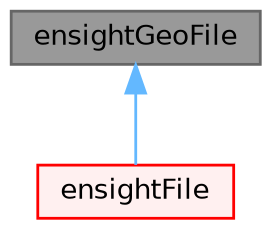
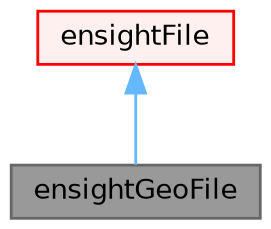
(136, 129) -> (136, 129)
